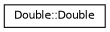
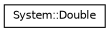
(55, 16) -> (55, 16)
